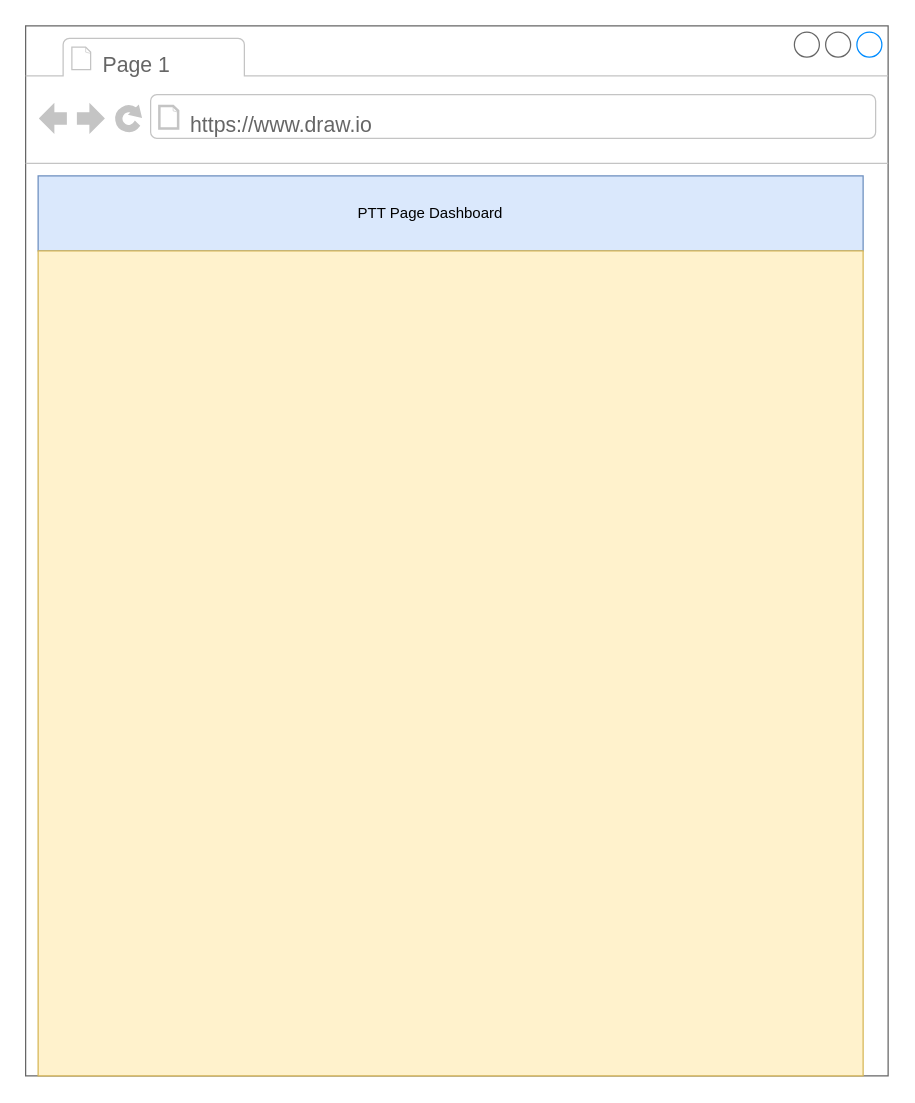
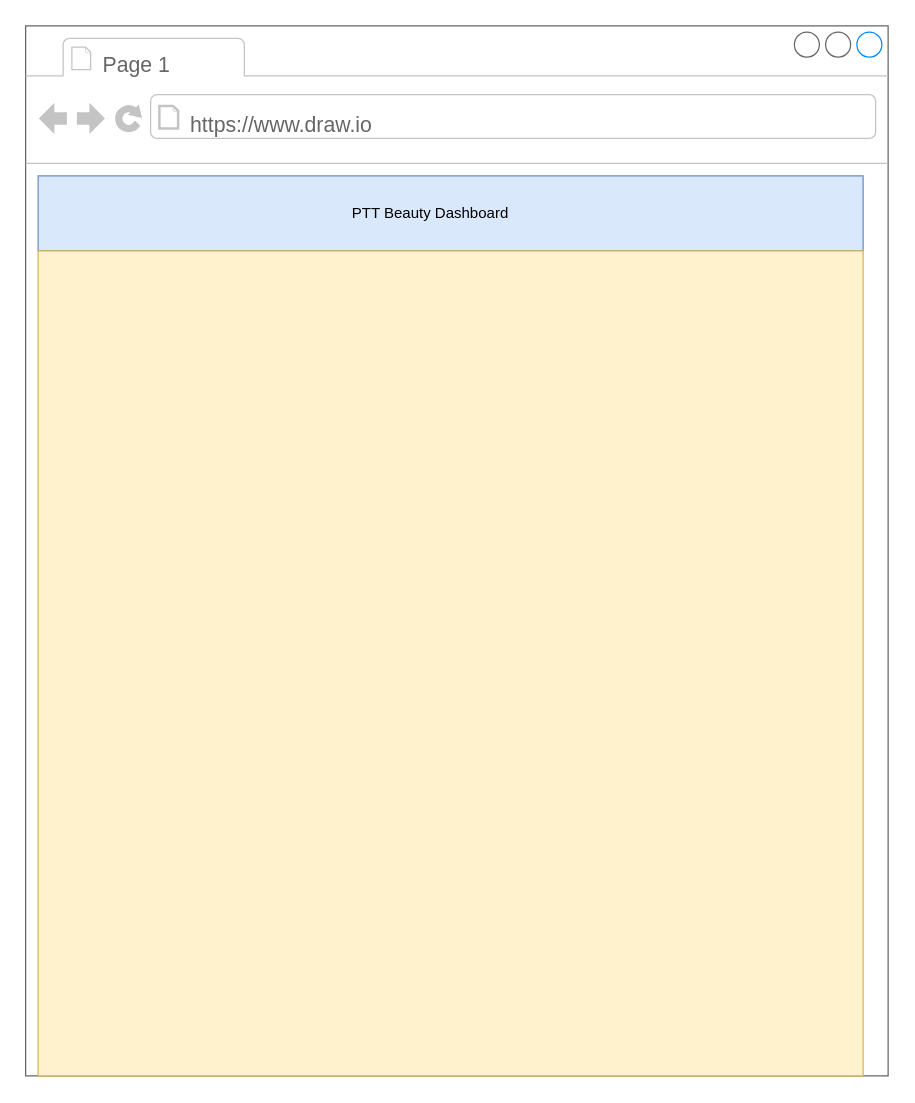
(431, 213) -> (431, 213)
